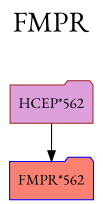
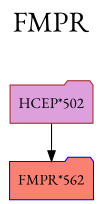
(52, 104) -> (52, 104)
